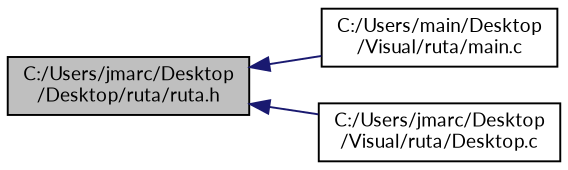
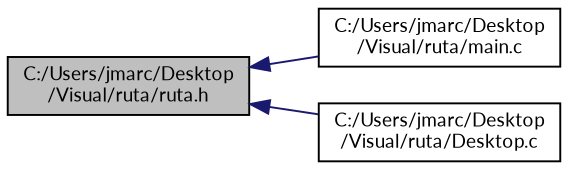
(440, 38) -> (440, 38)
(128, 86) -> (128, 86)
